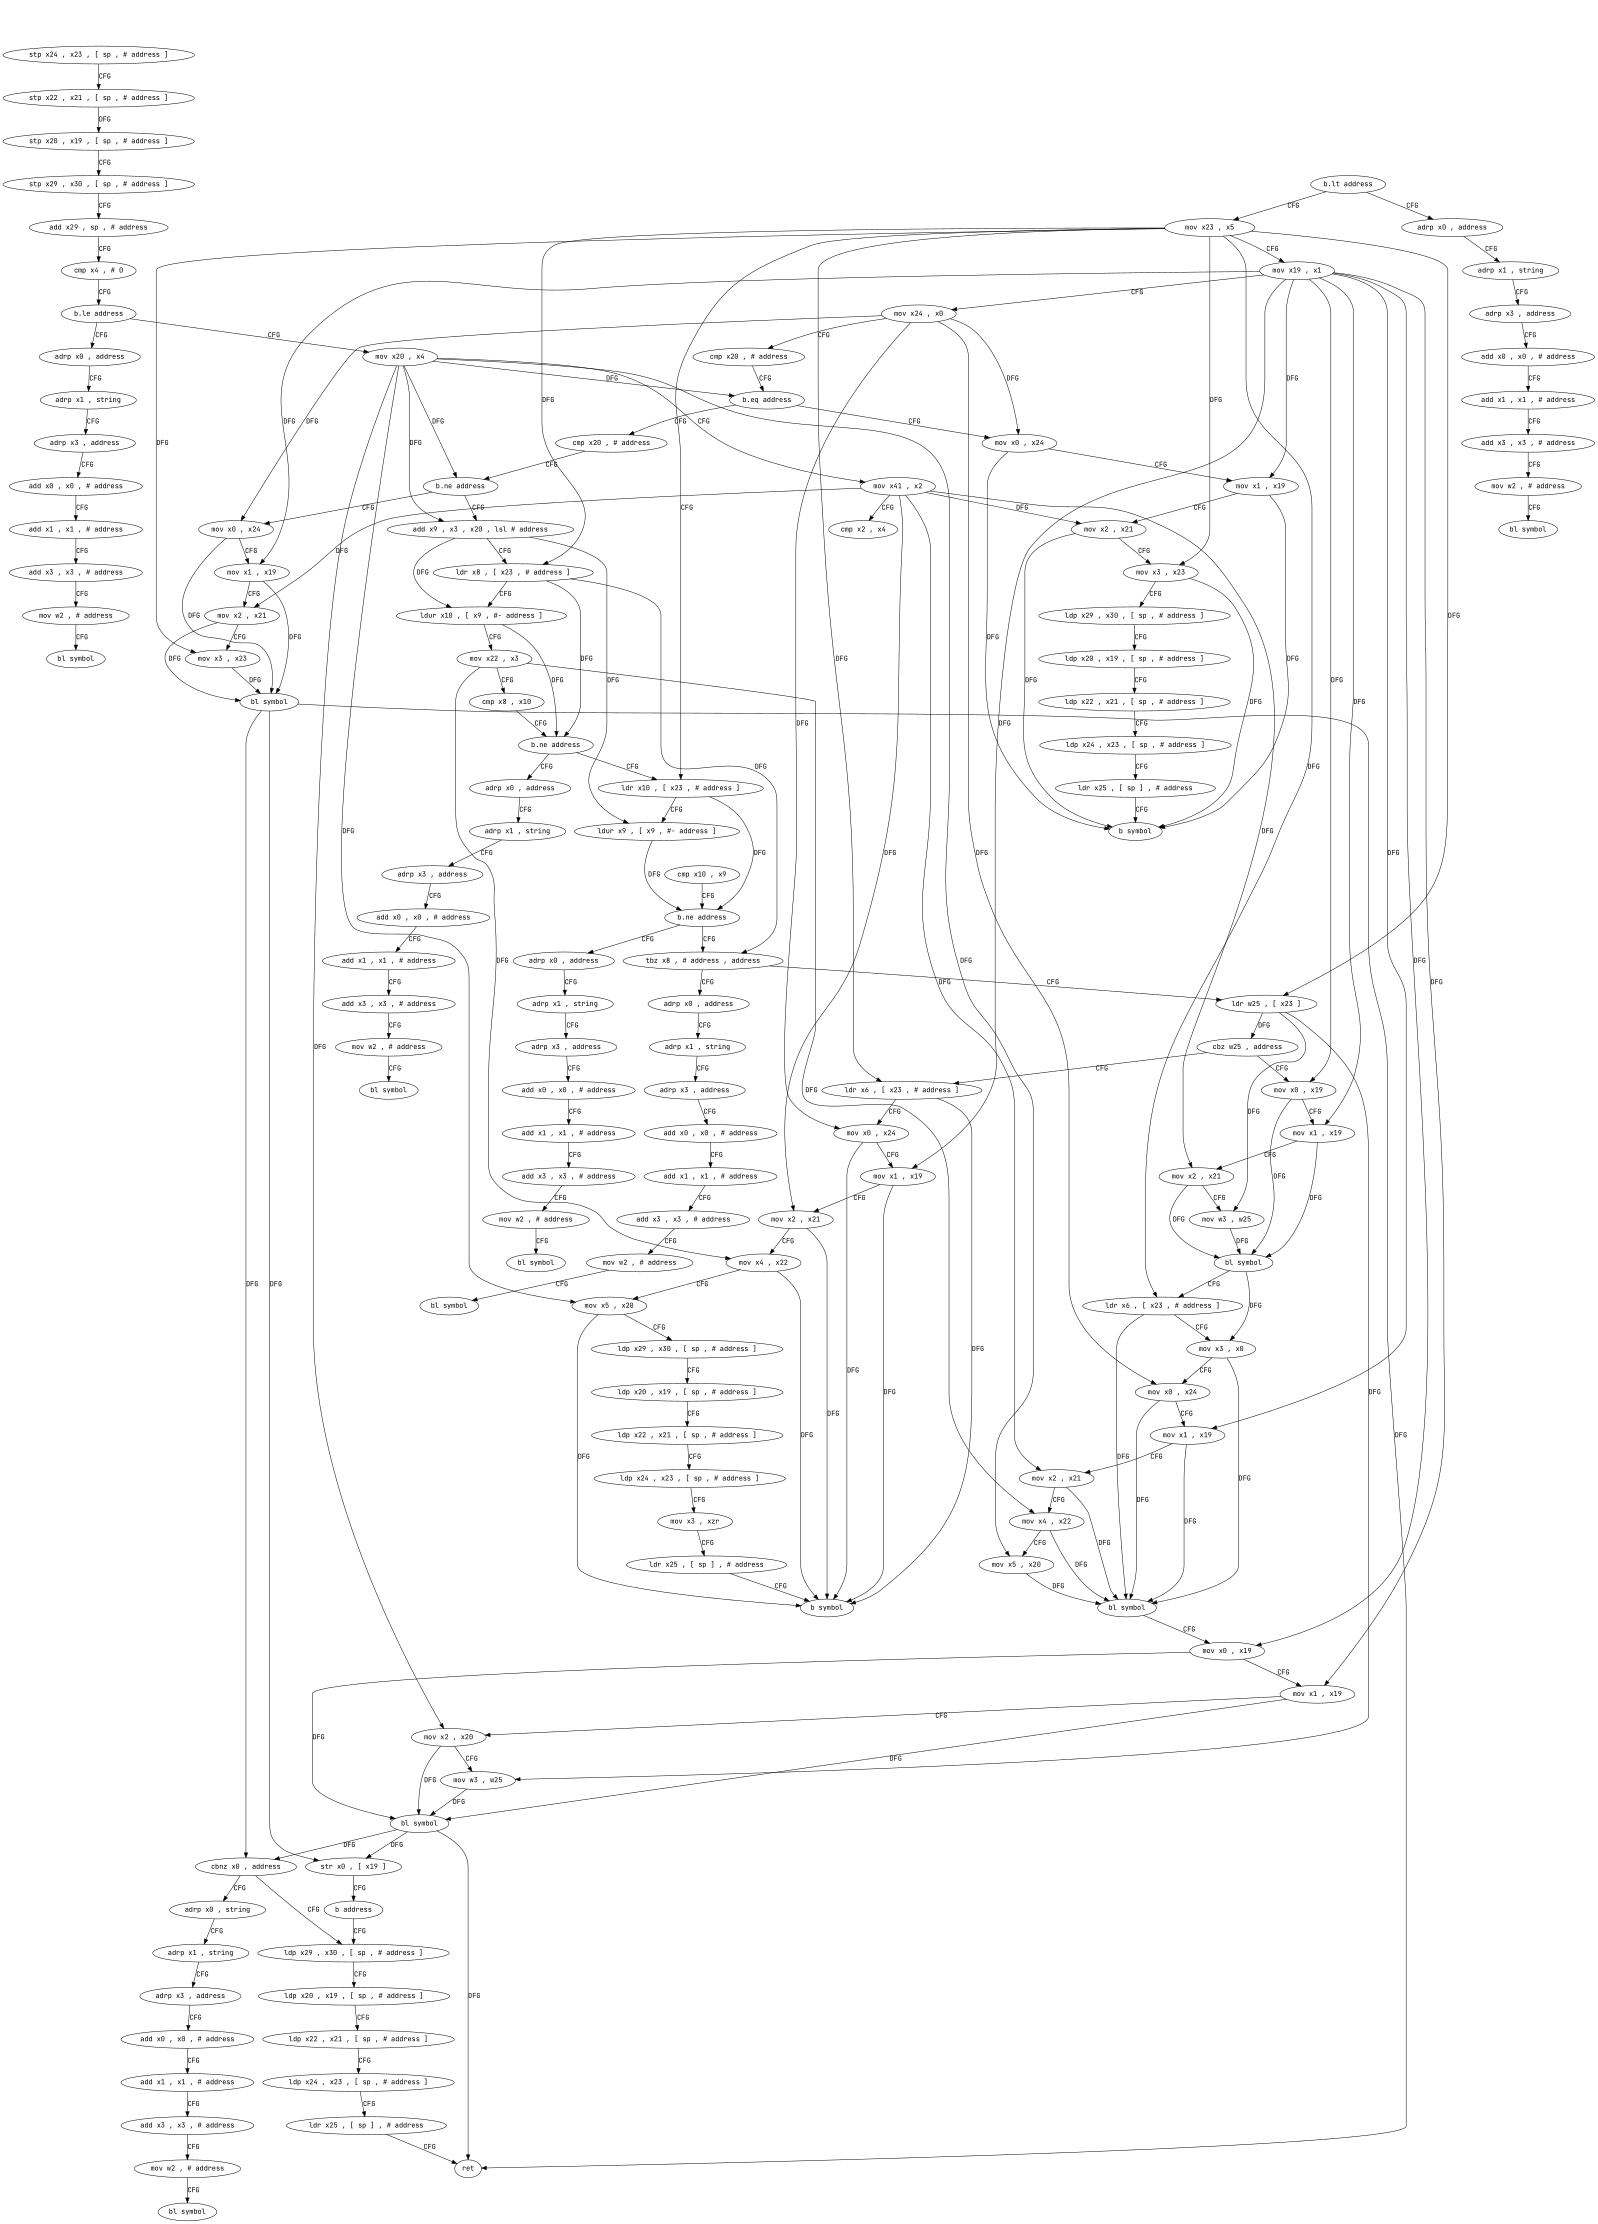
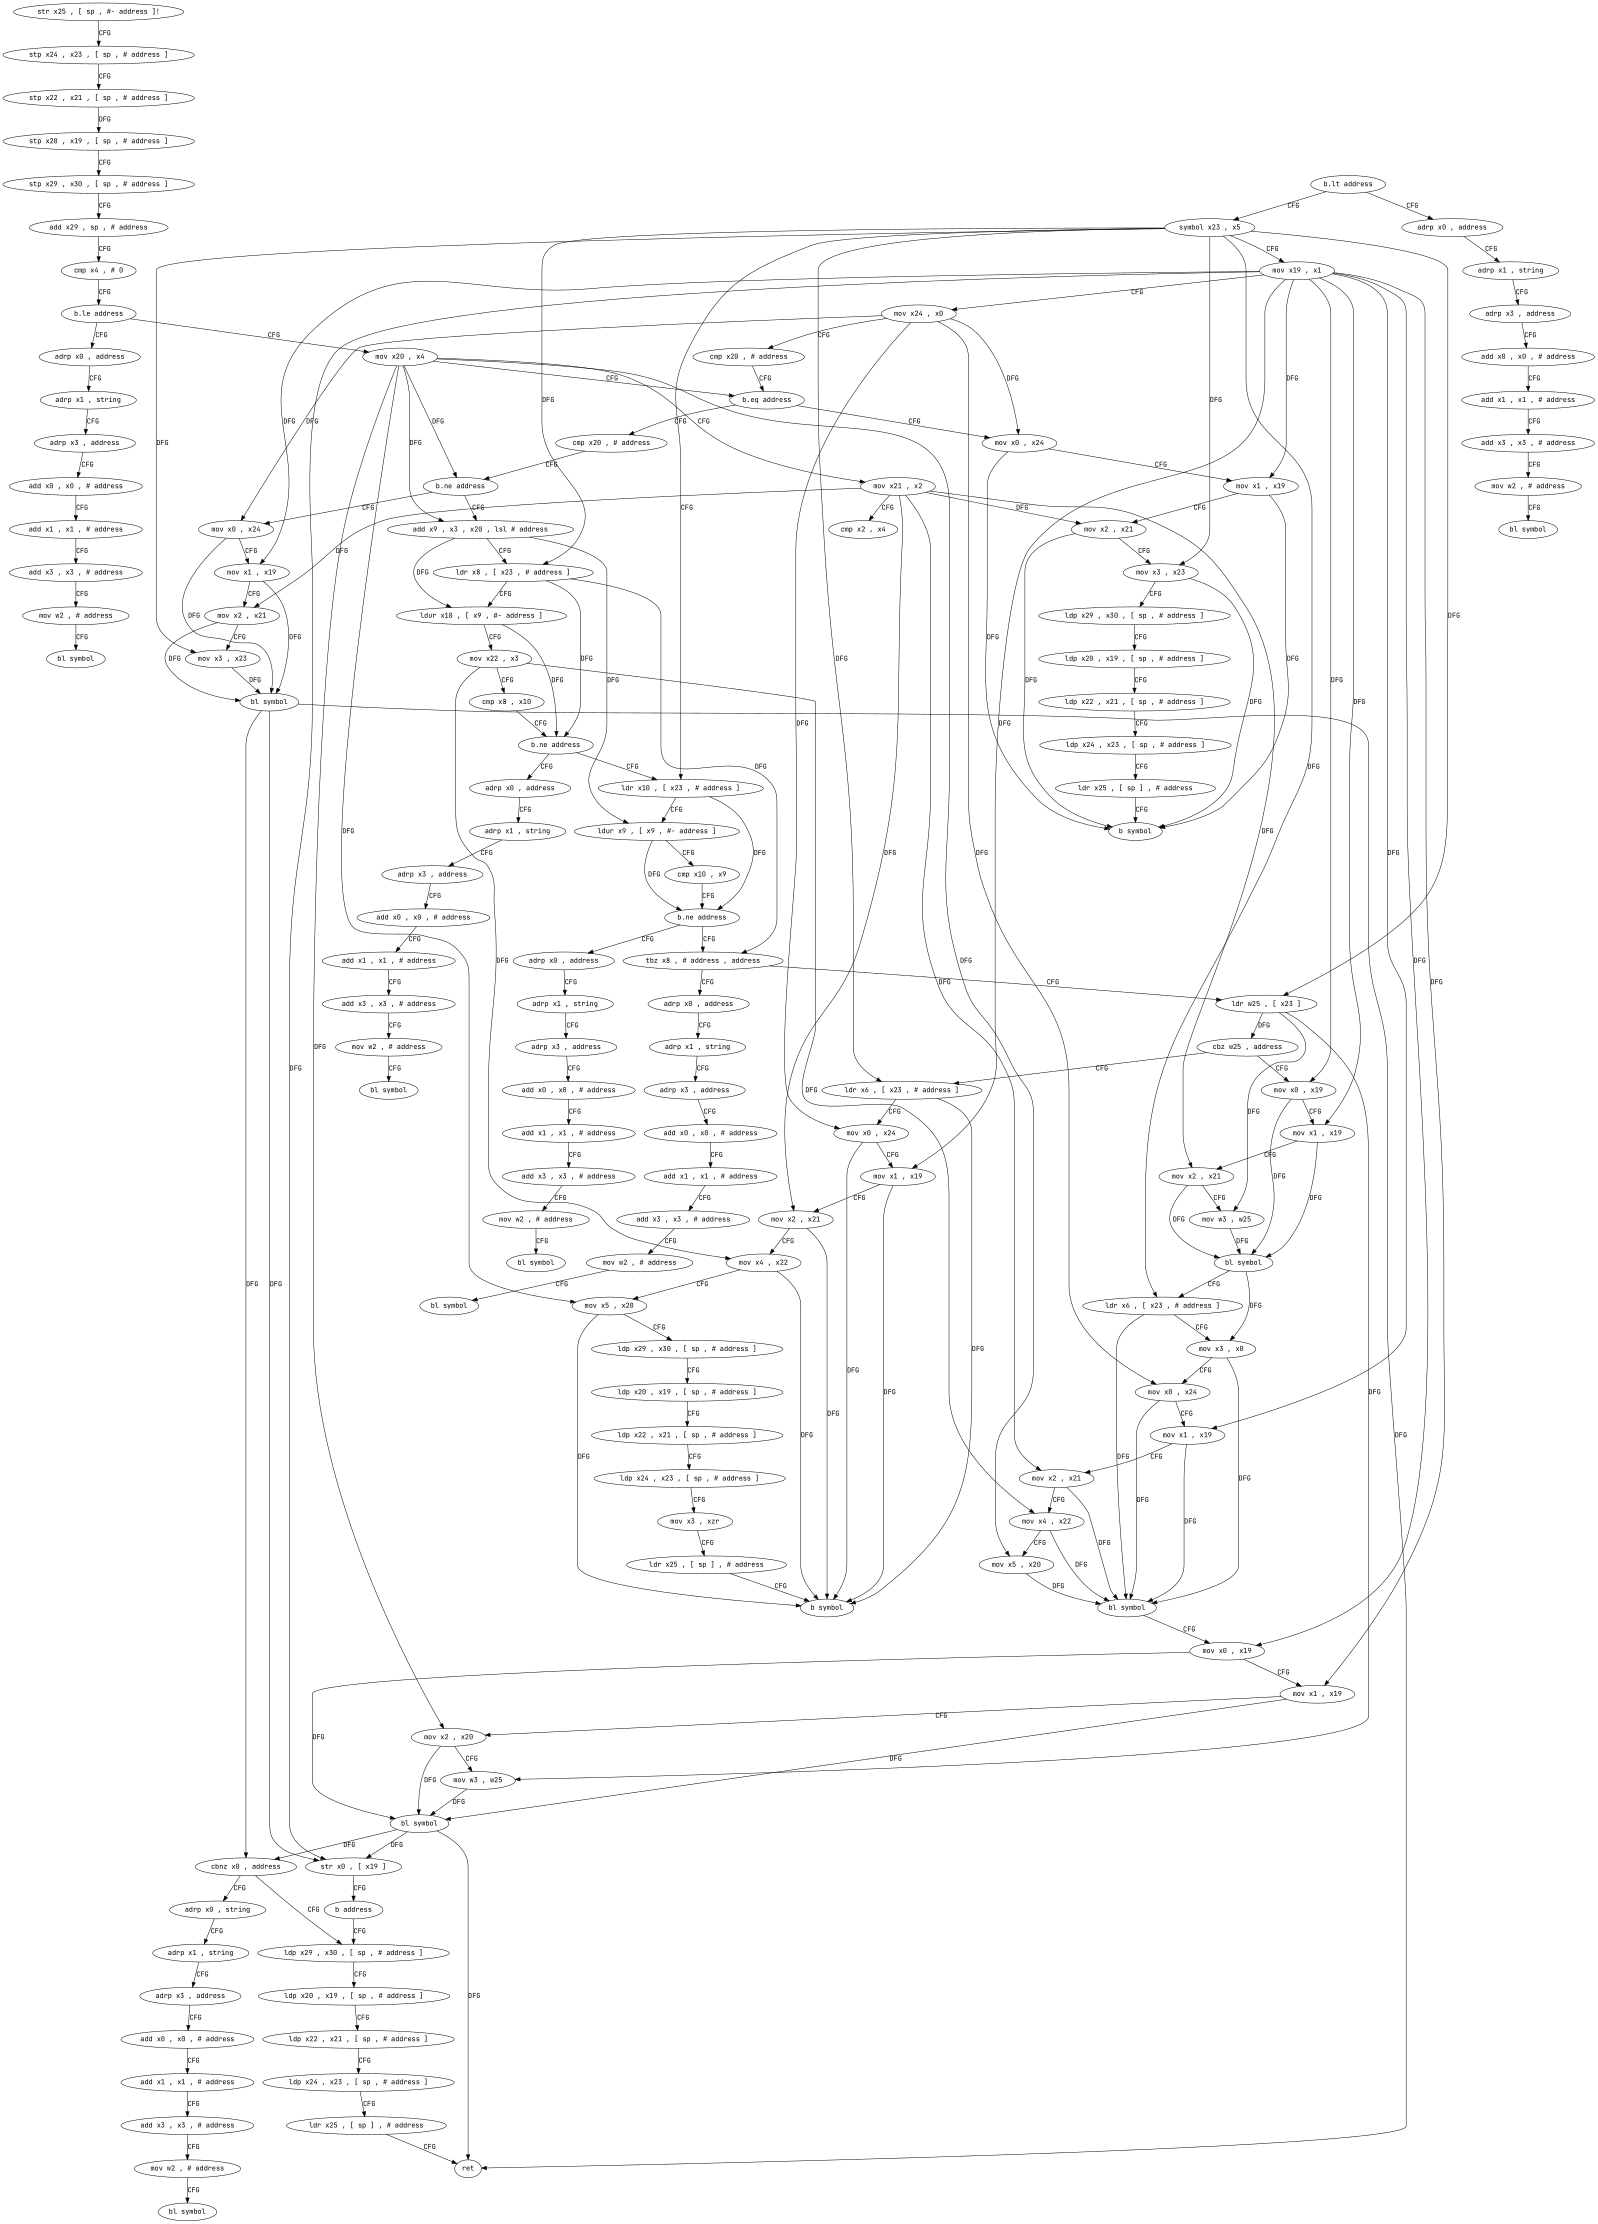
none -> (99, 12)
(1210, 228) -> (1210, 228)
(612, 379) -> (612, 379)
(898, 486) -> (898, 486)
none -> (312, 645)
none -> (678, 851)
